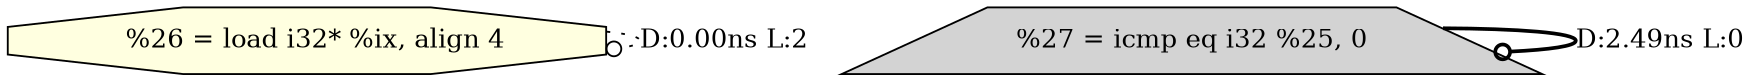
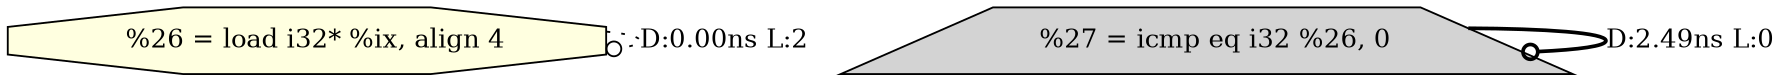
(1192, 41) -> (1207, 41)
